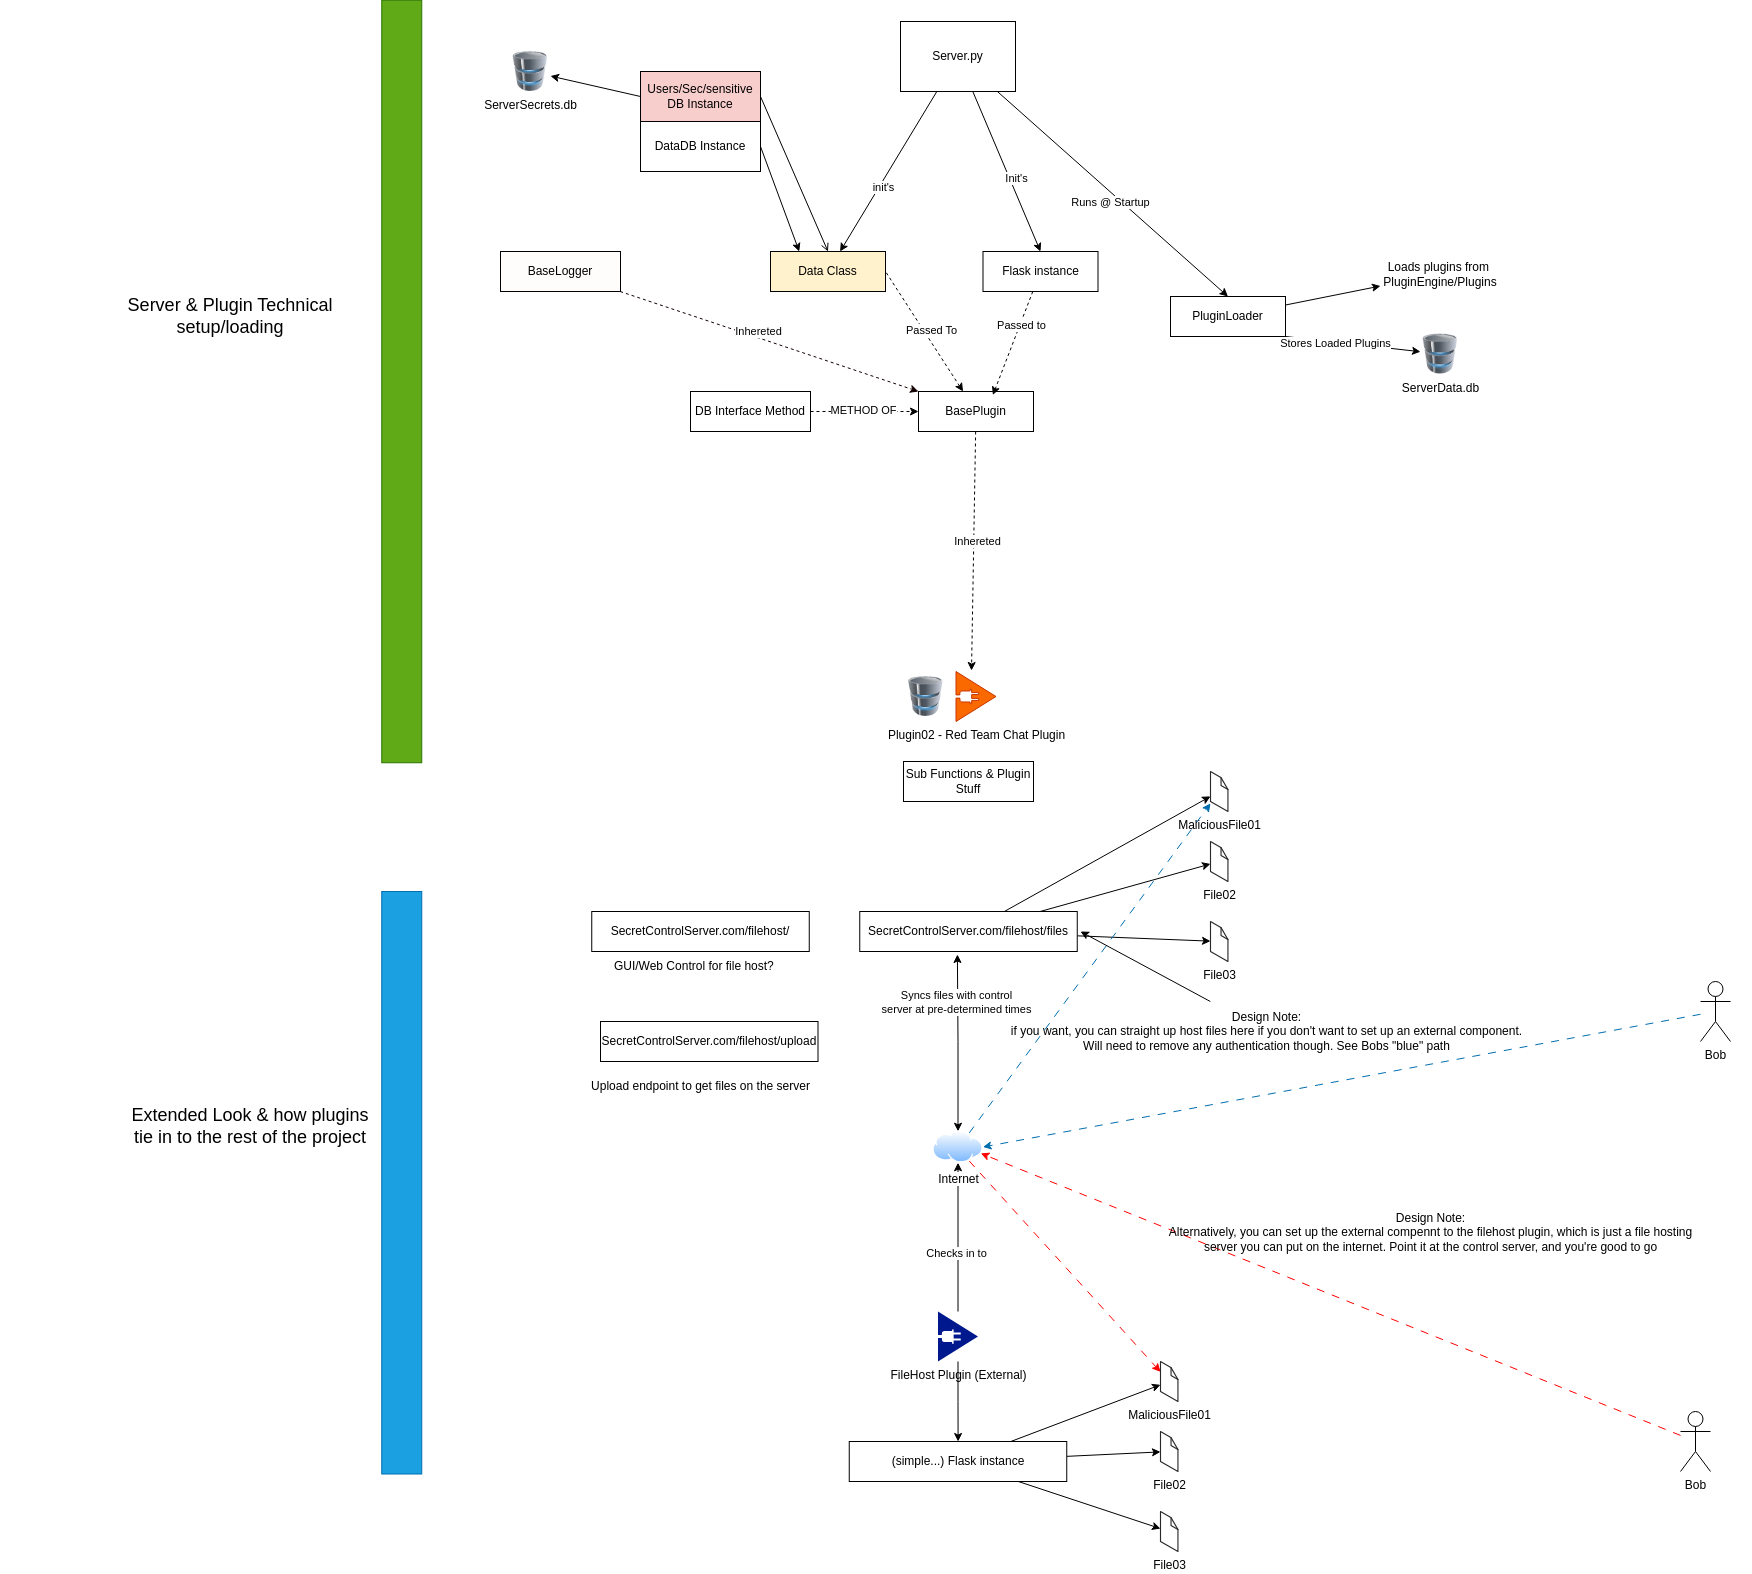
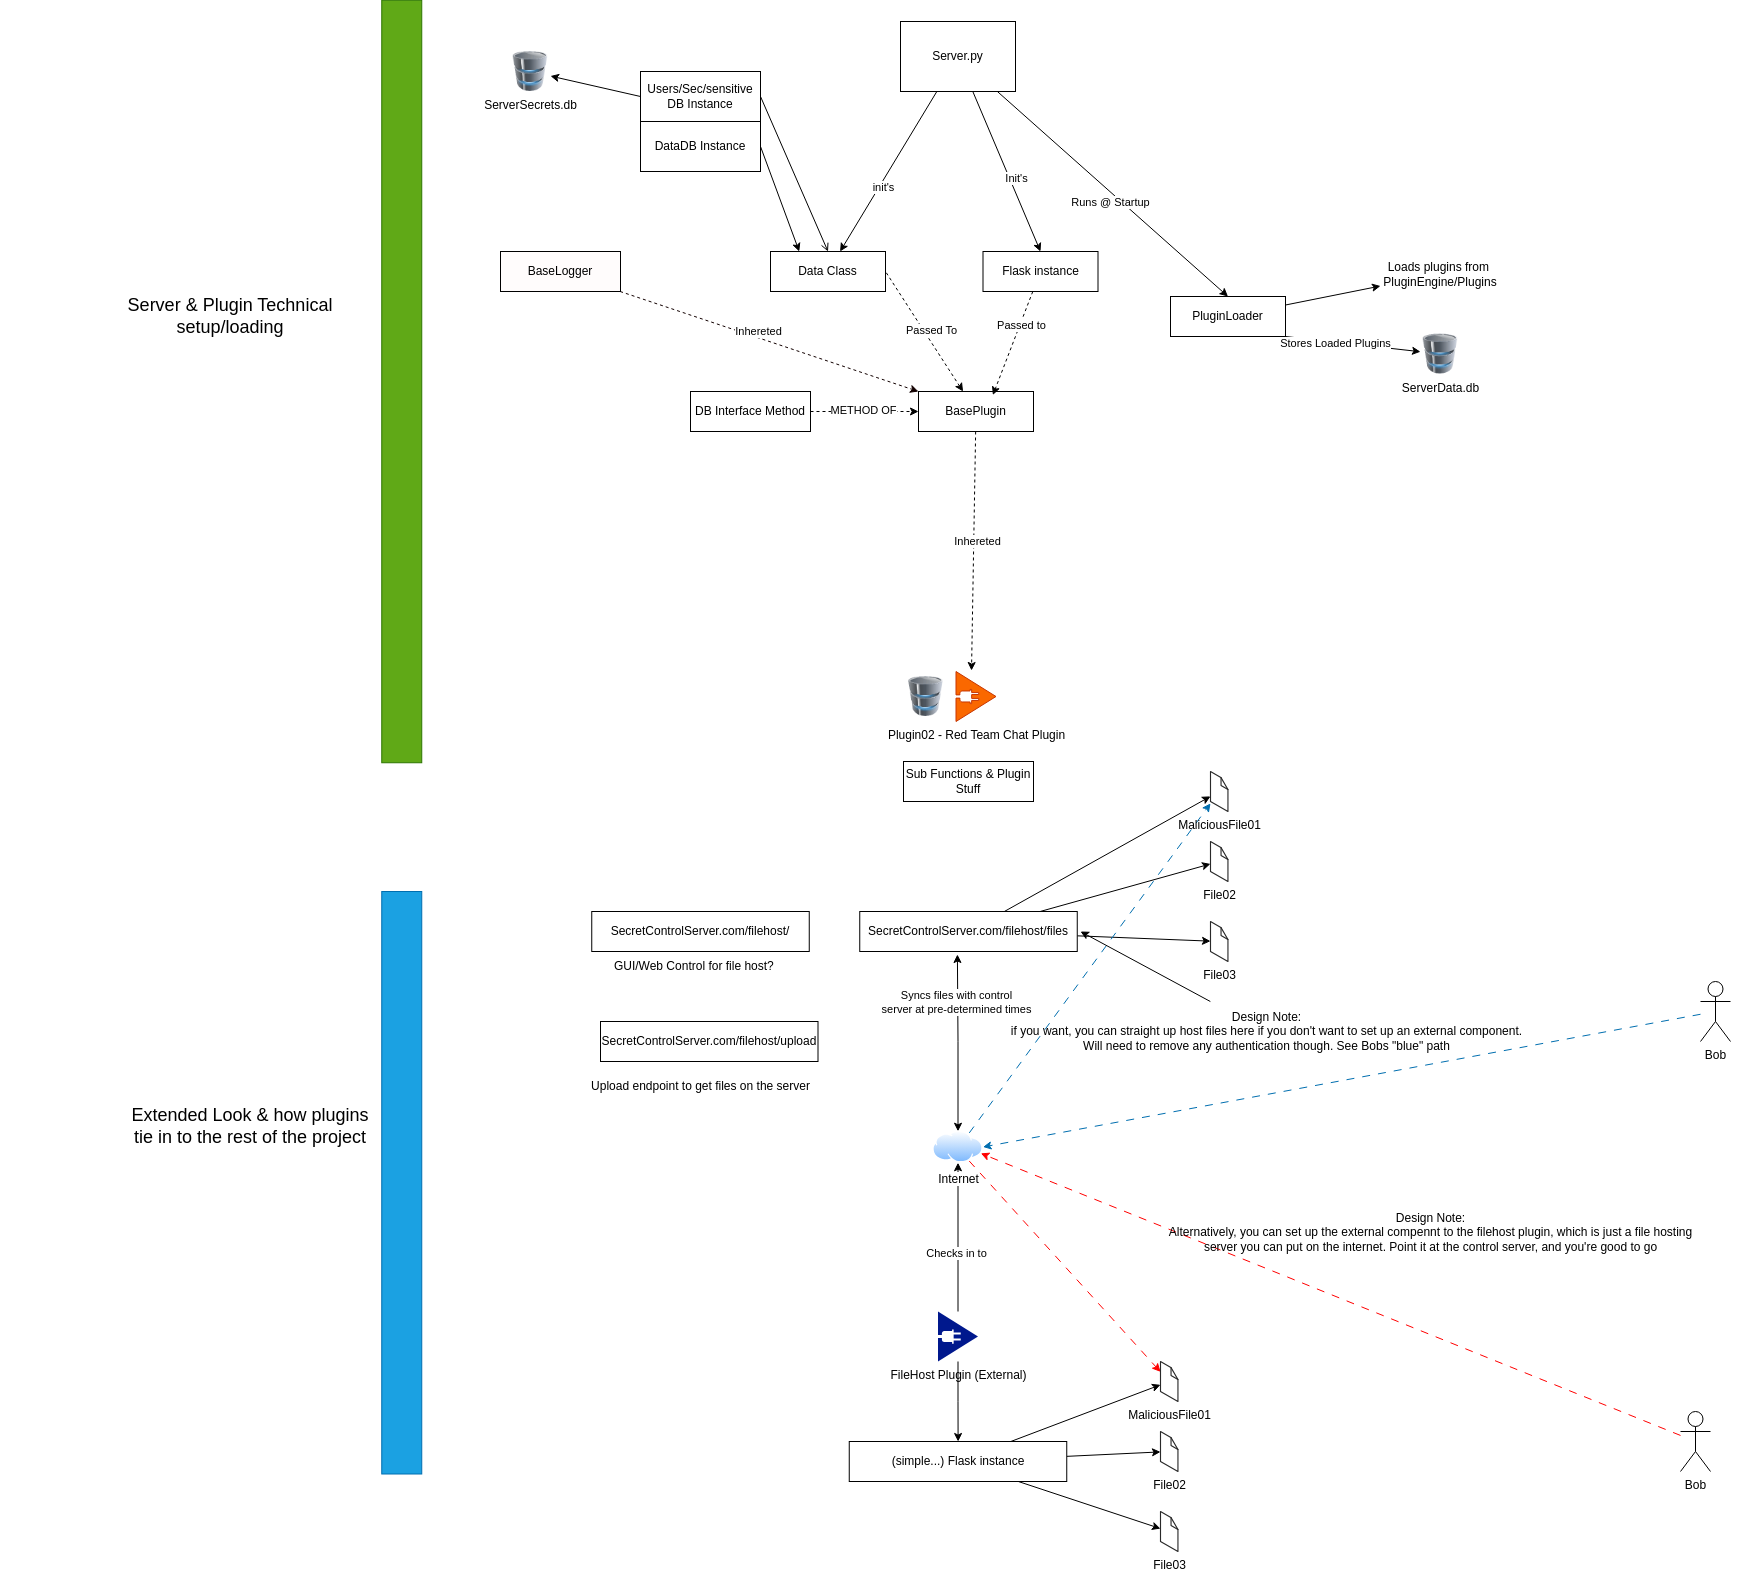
(701, 97) -> (701, 97)
(828, 272) -> (828, 272)
